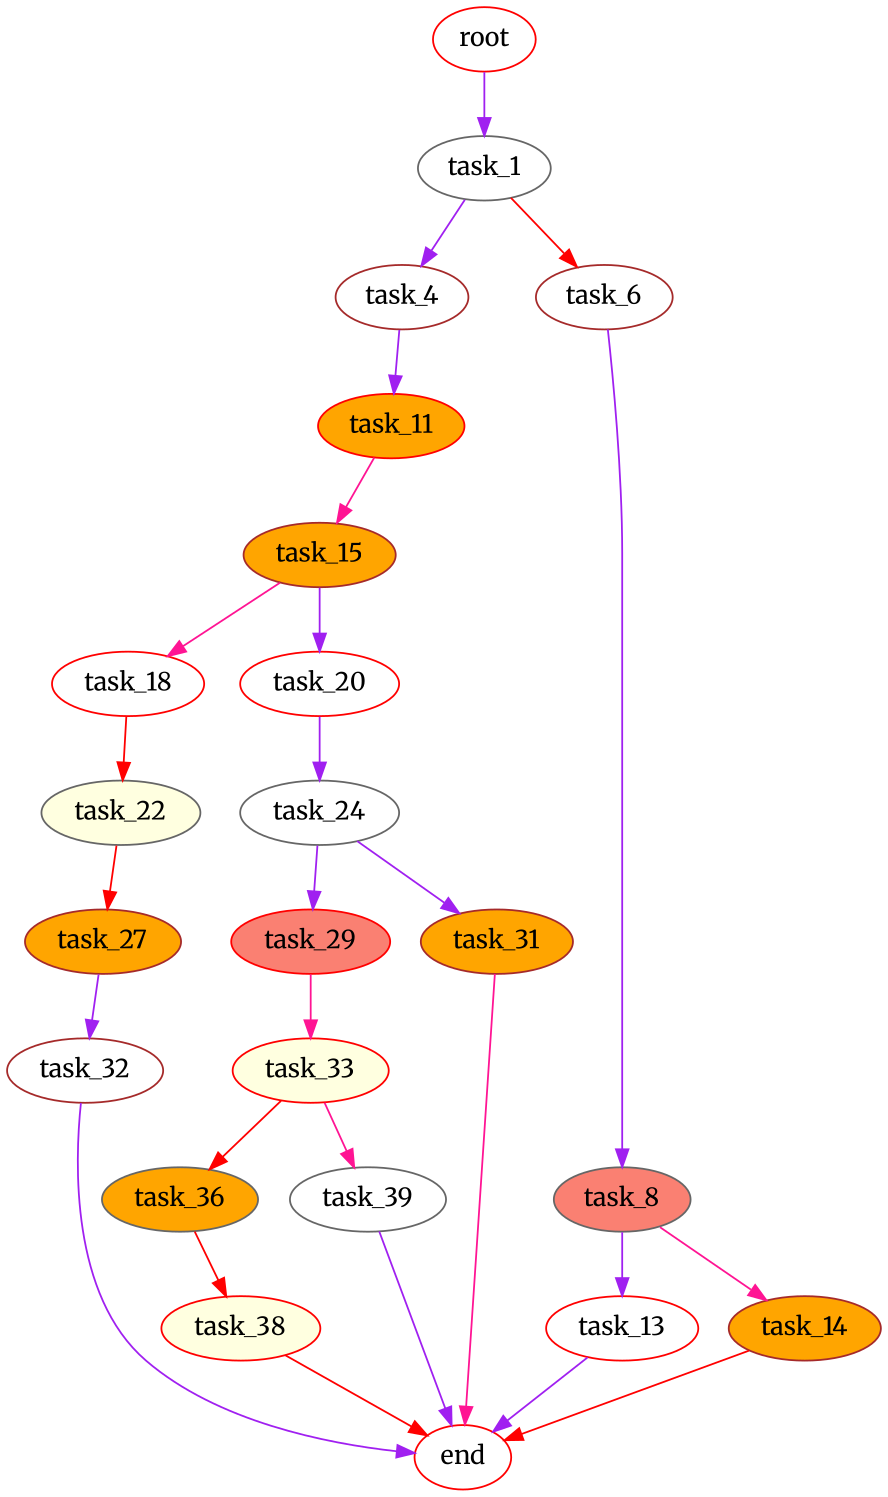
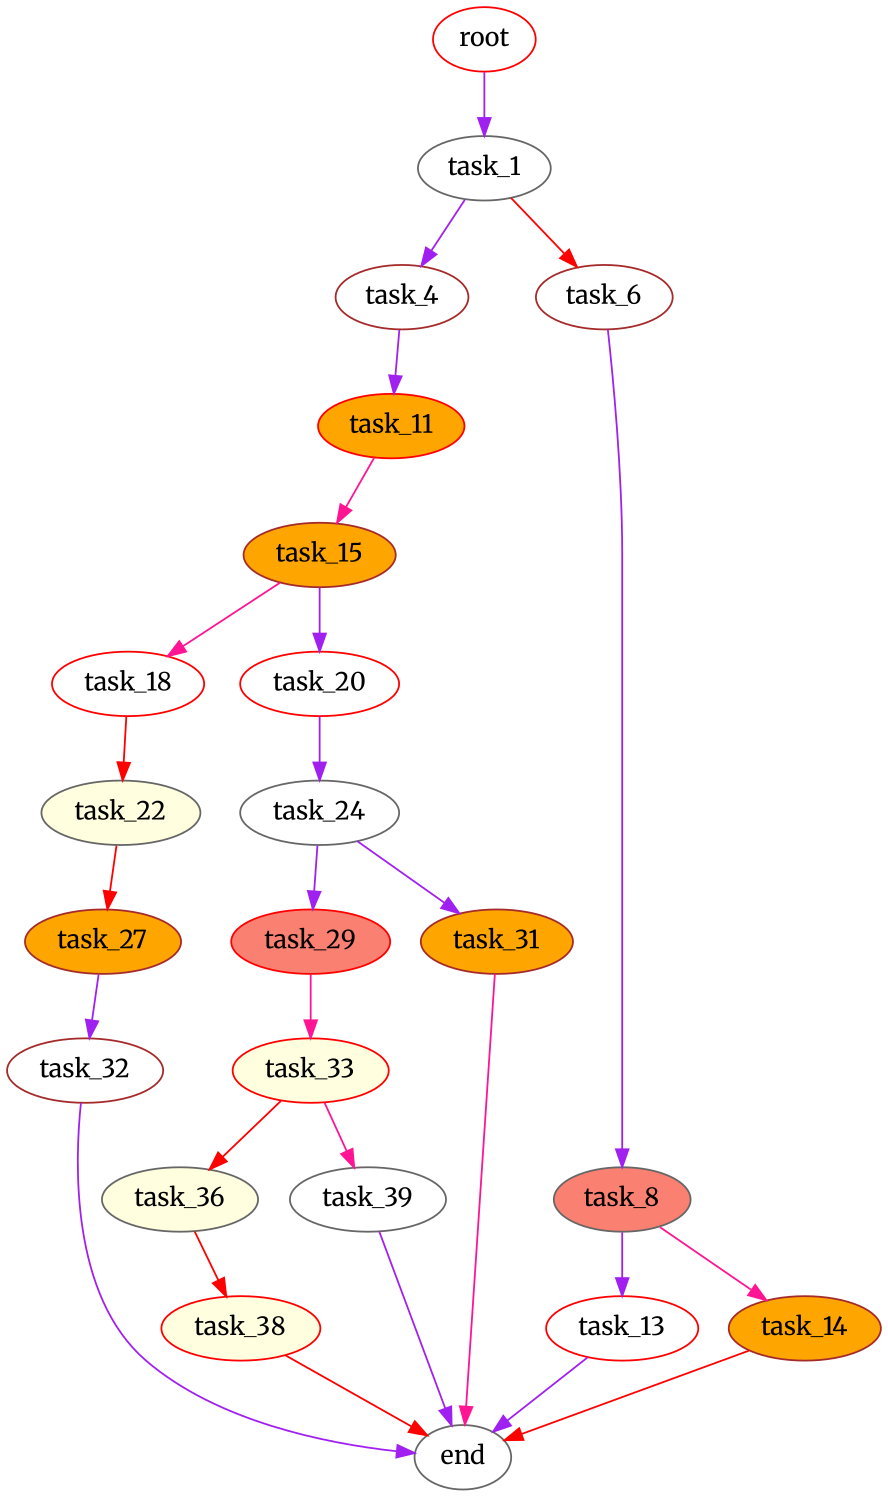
(180, 1199) -> (180, 1199)
(463, 1457) -> (463, 1457)
